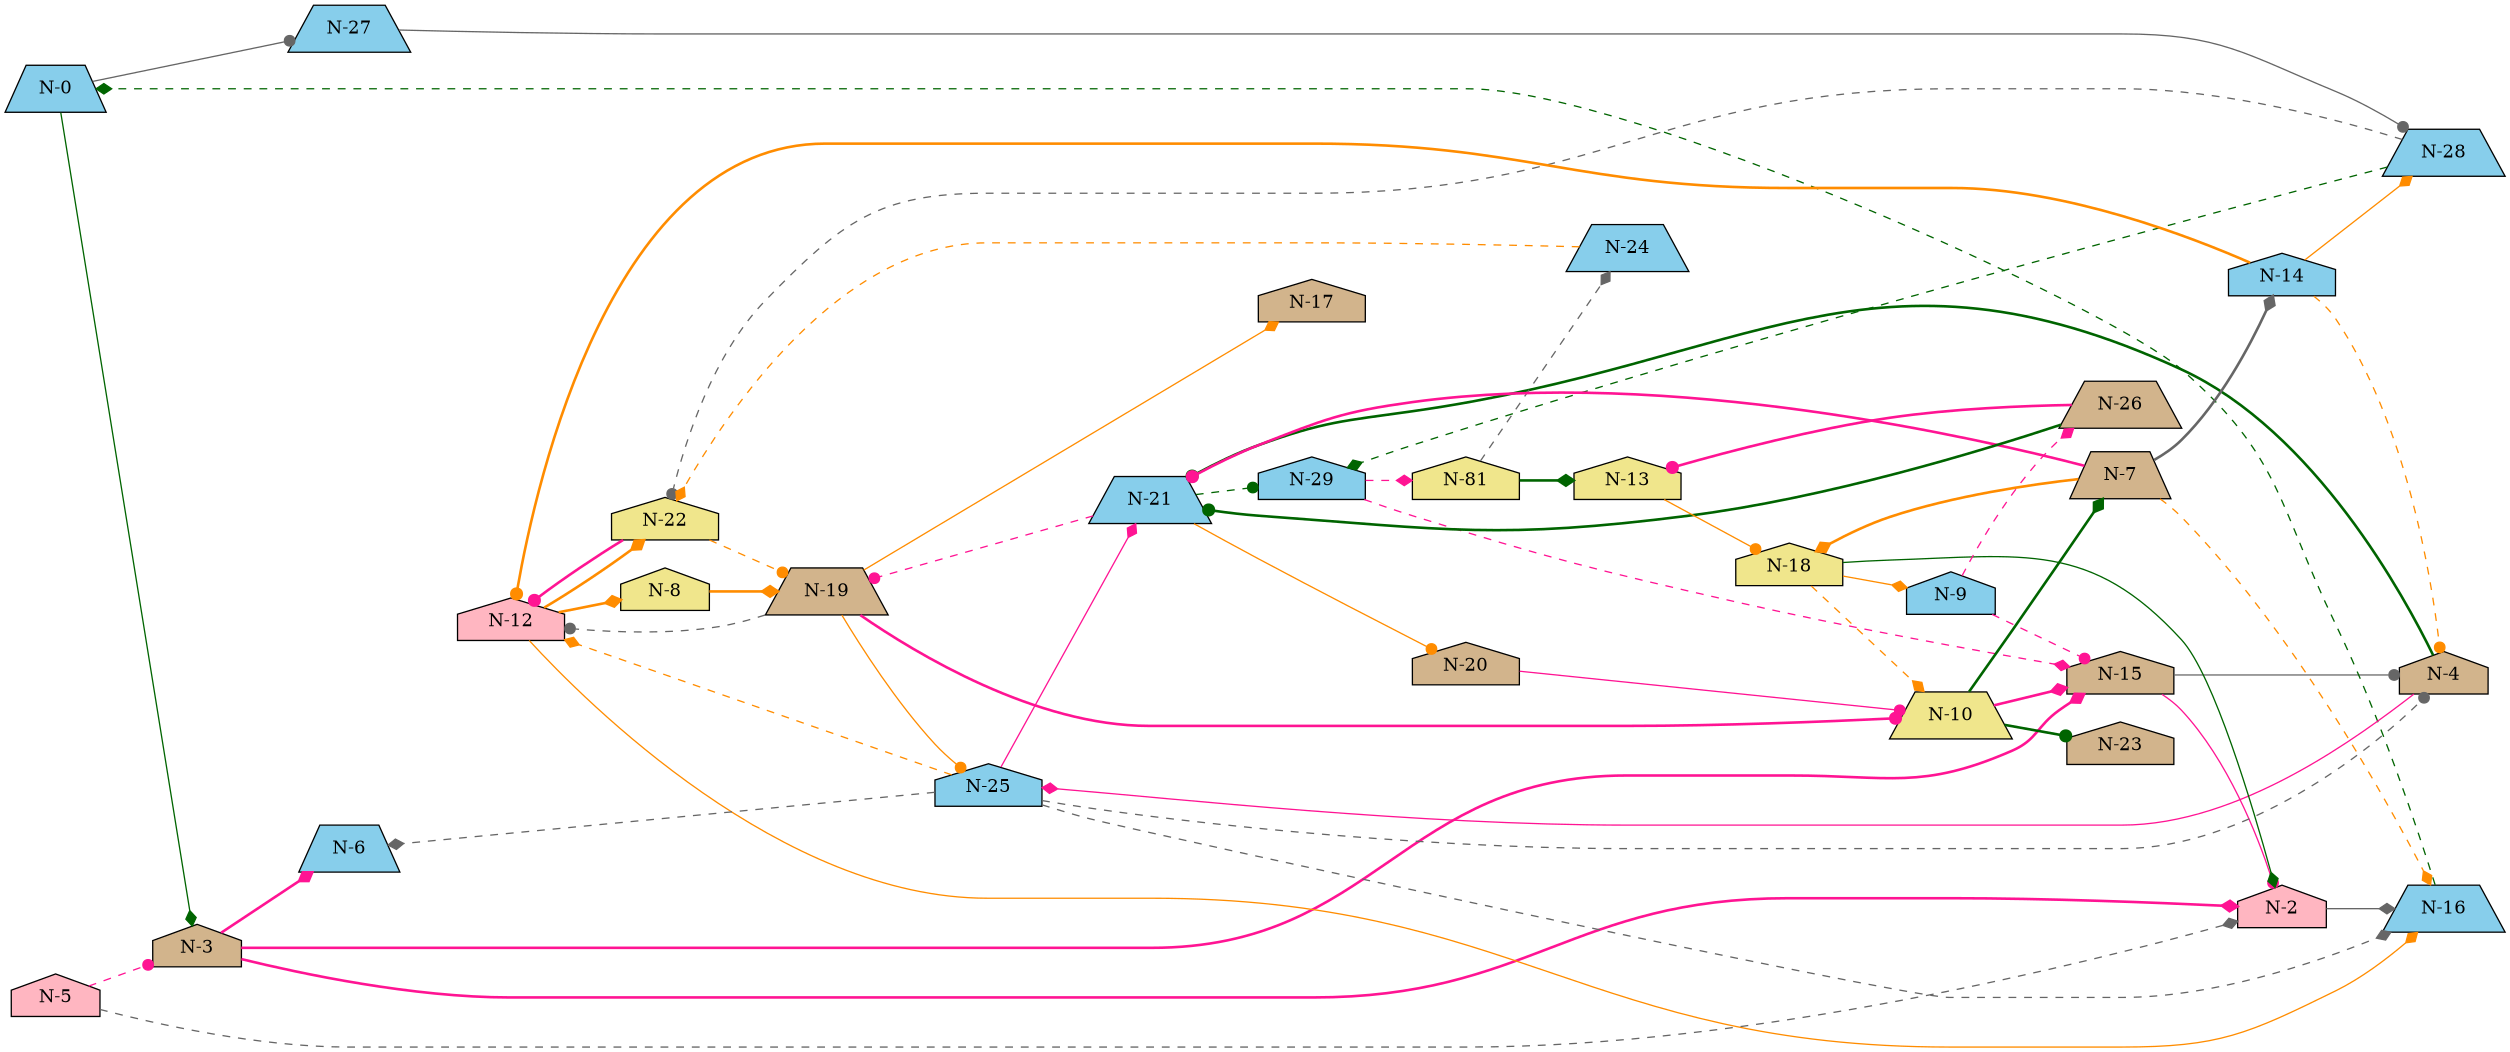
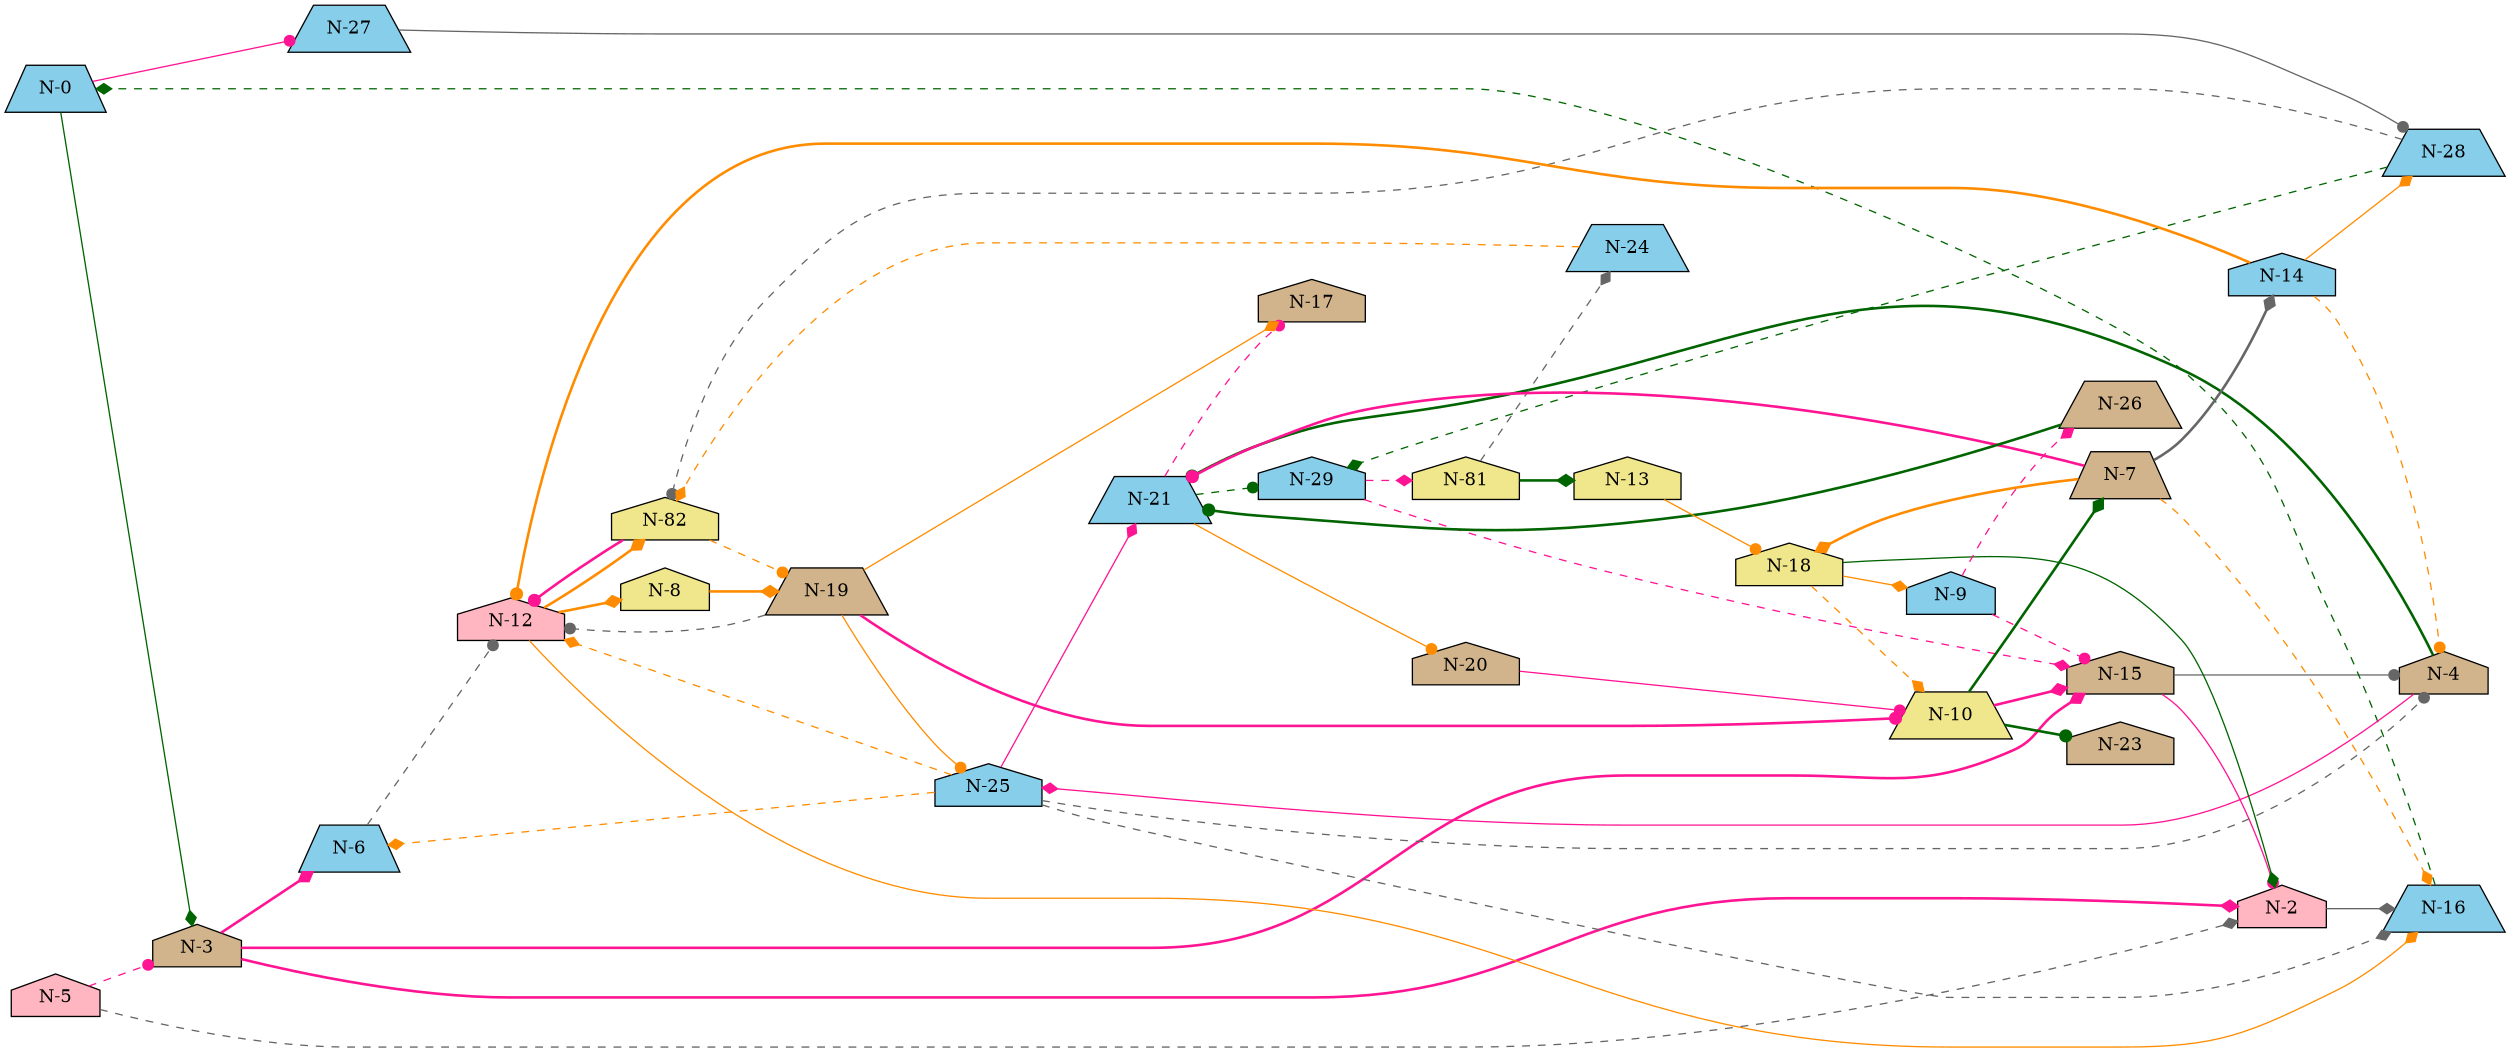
(189, 62) -> (189, 62)
(1902, 416) -> none
(665, 521) -> (665, 521)
(986, 546) -> (1215, 399)
none -> (429, 737)
(669, 818) -> (669, 818)
